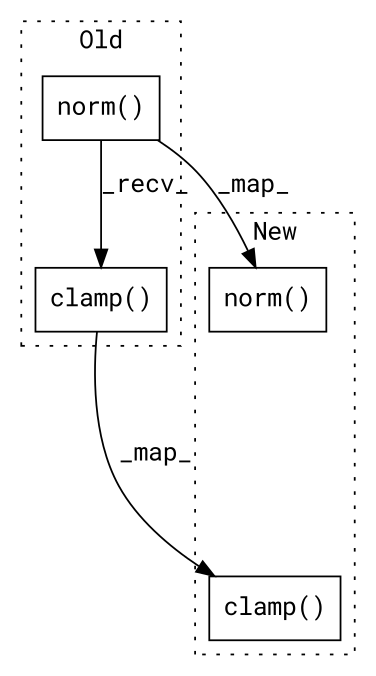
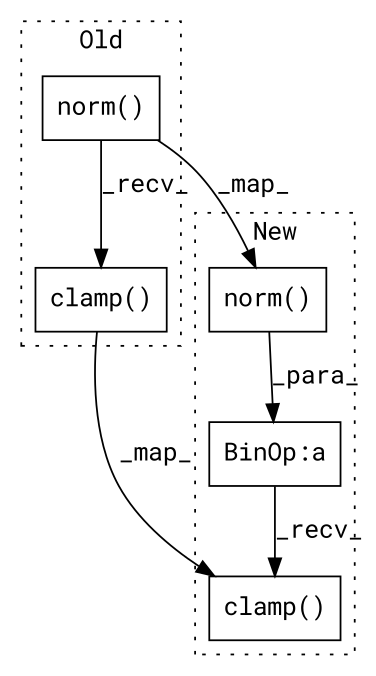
none -> (275, 454)
